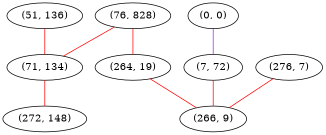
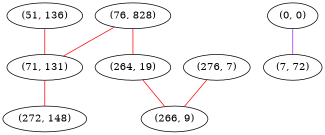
(45, 67) -> (45, 67)
(213, 93) -> none
